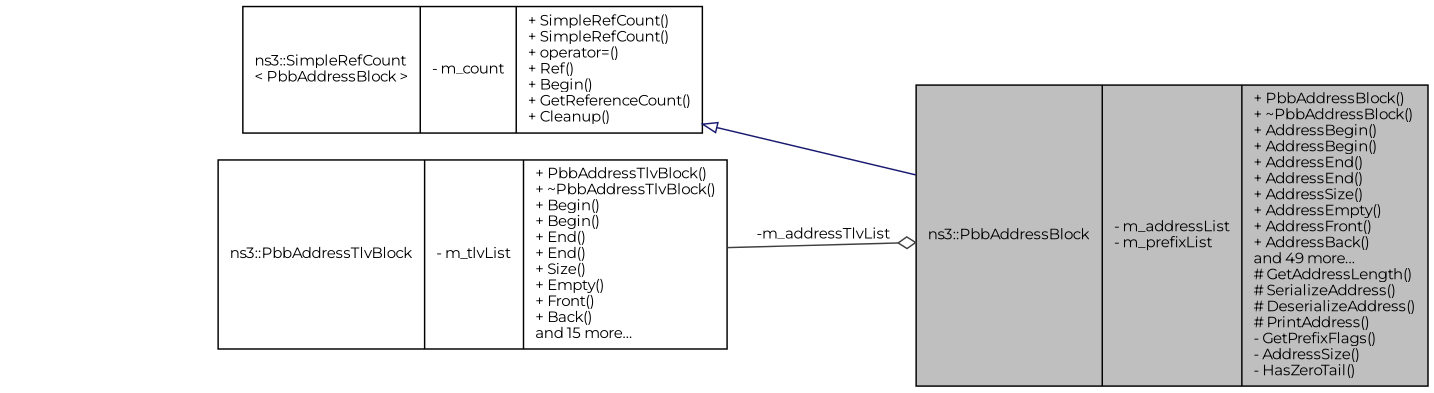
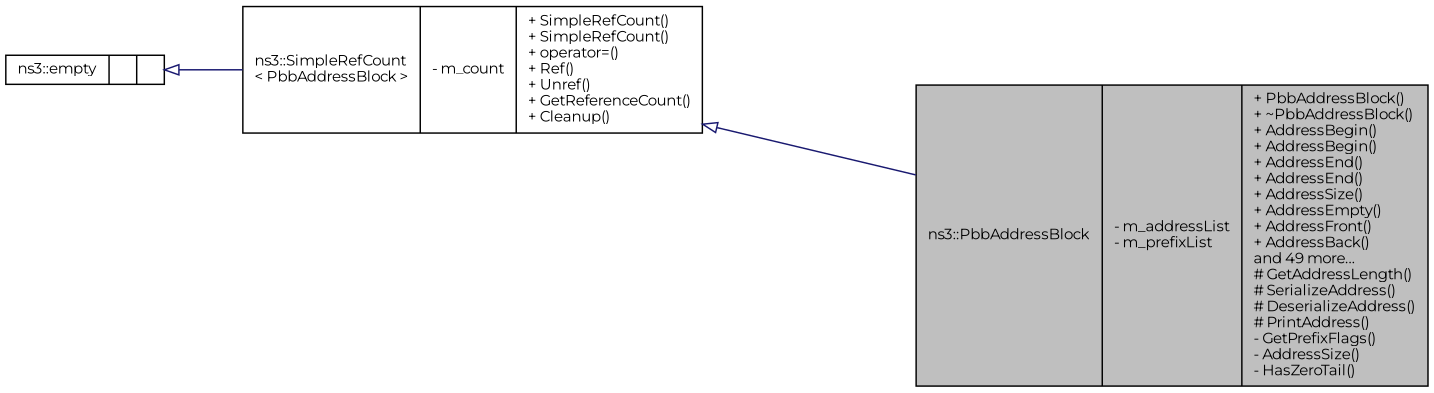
none -> (85, 70)
(561, 85) -> (559, 85)
(473, 254) -> none
